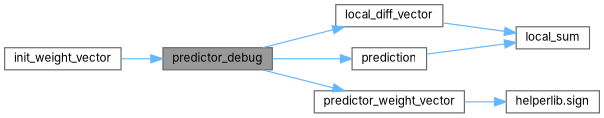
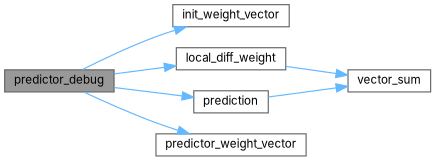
(389, 16) -> (231, 59)
(553, 38) -> (389, 81)
(136, 59) -> (128, 48)
(553, 102) -> none
